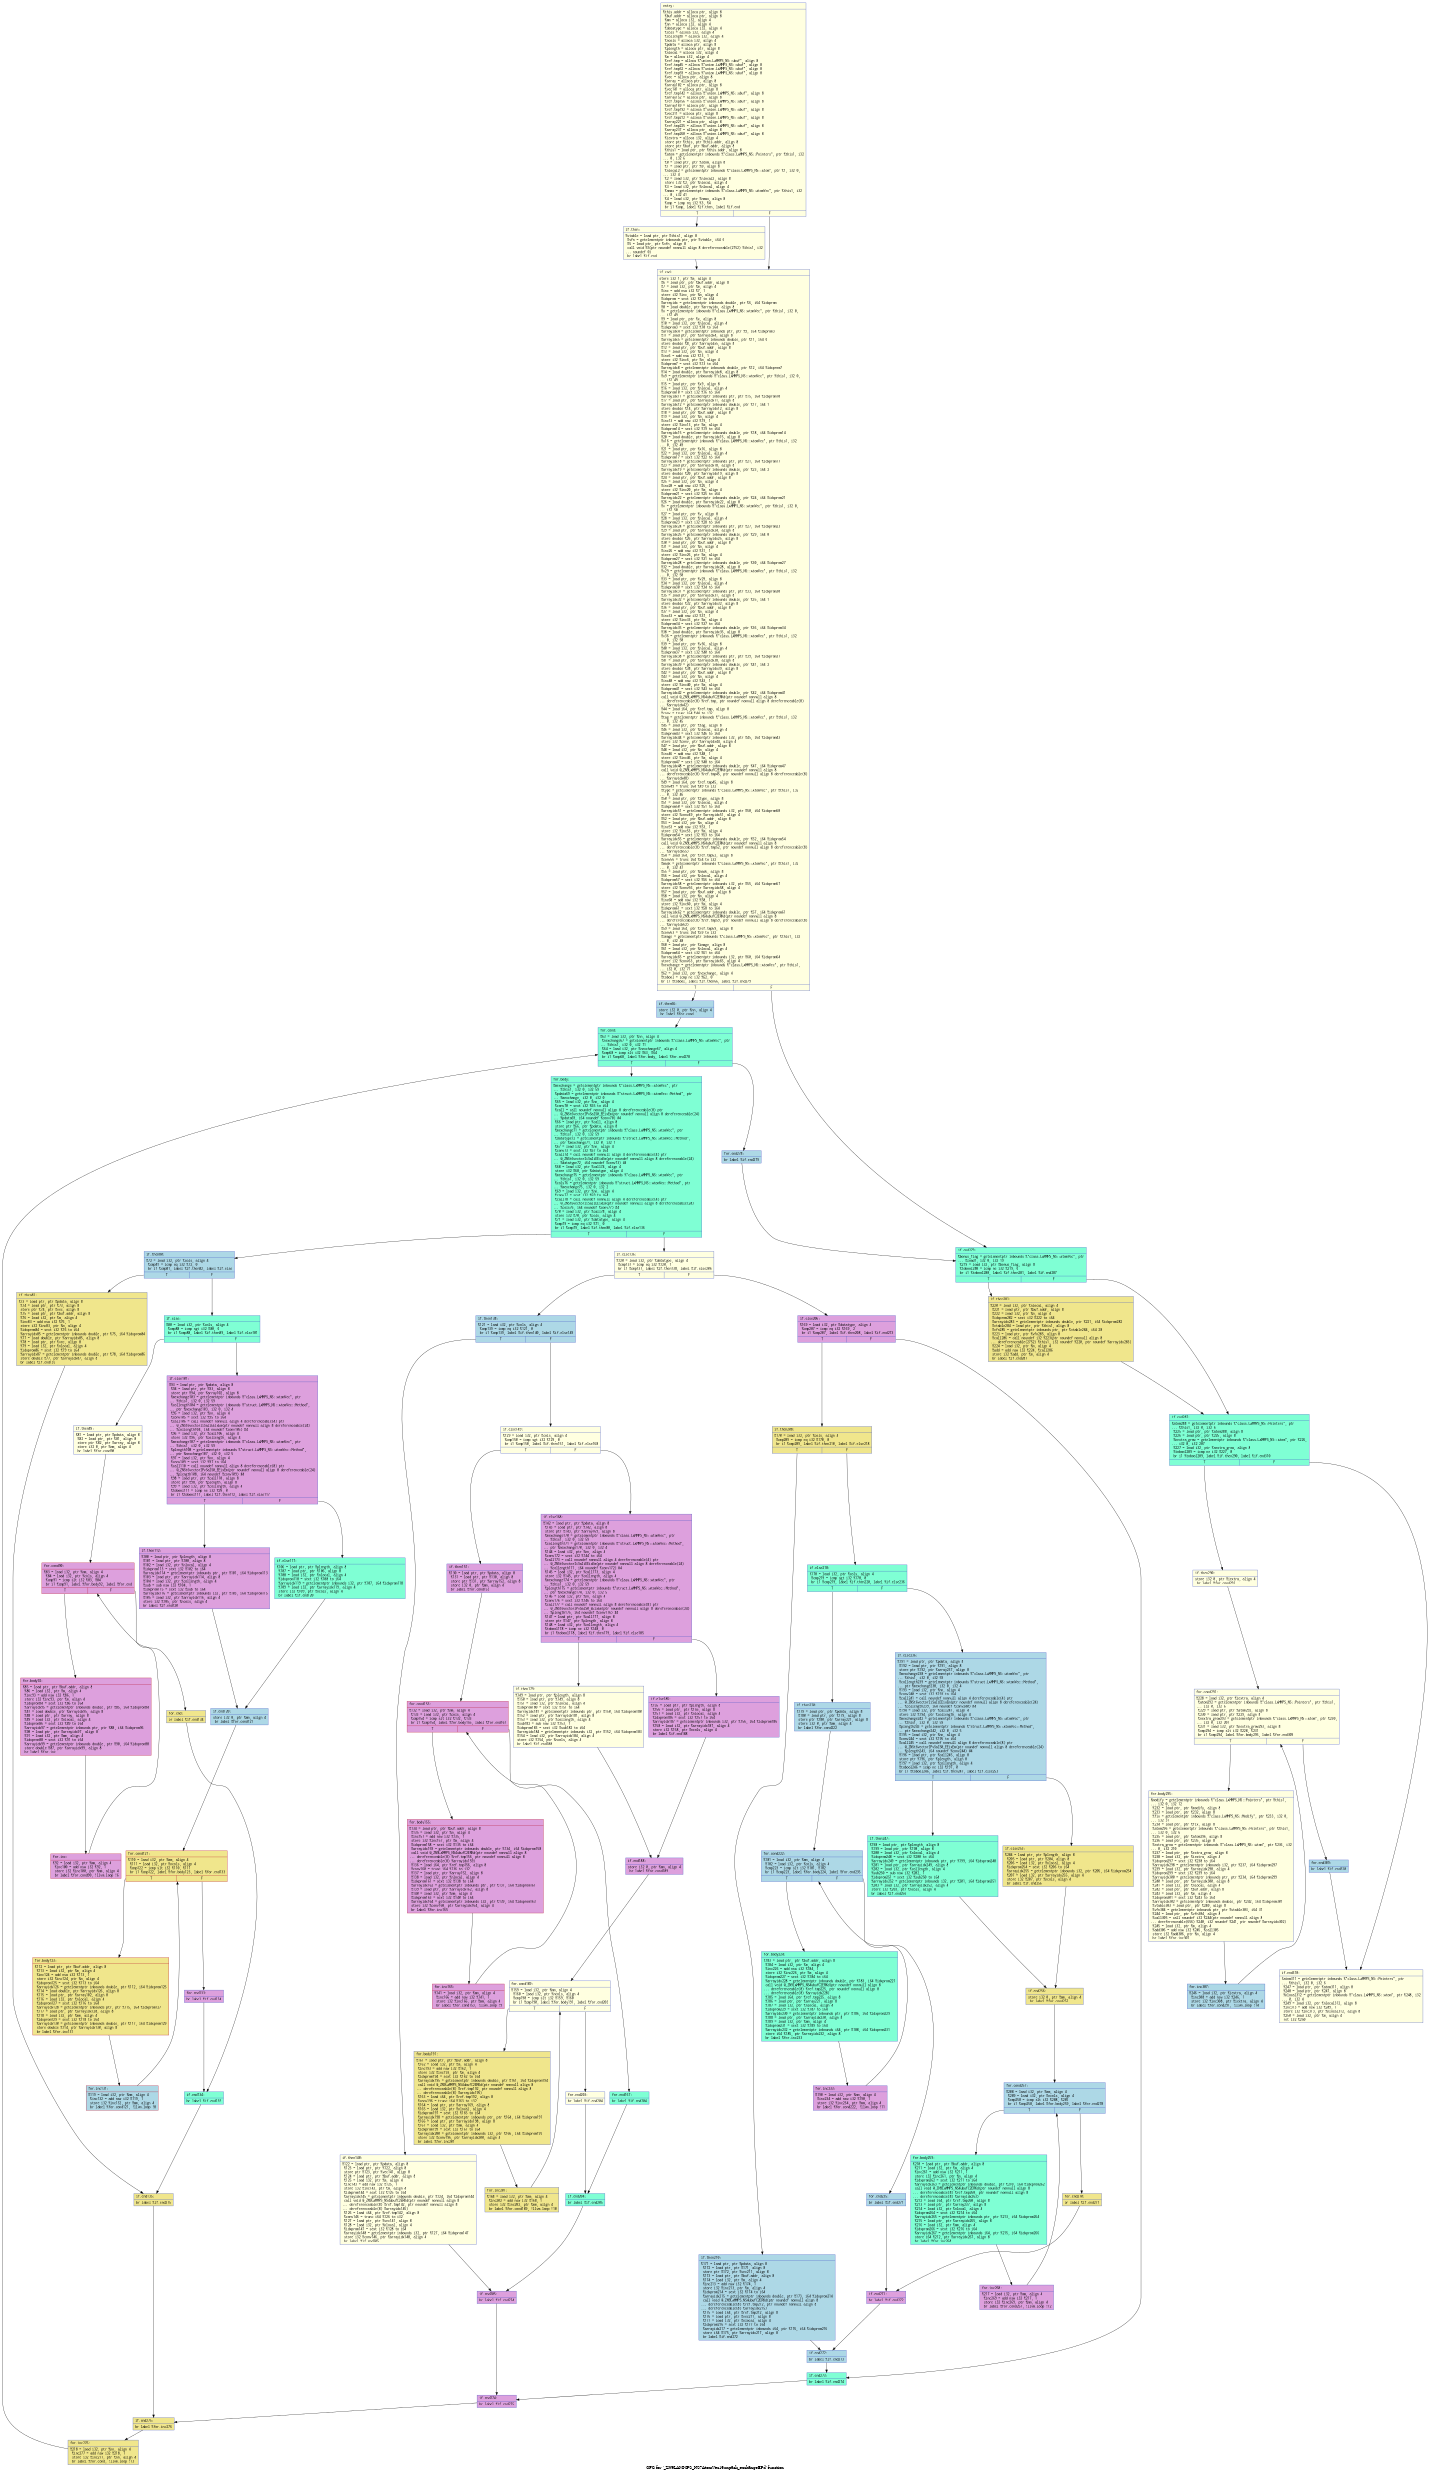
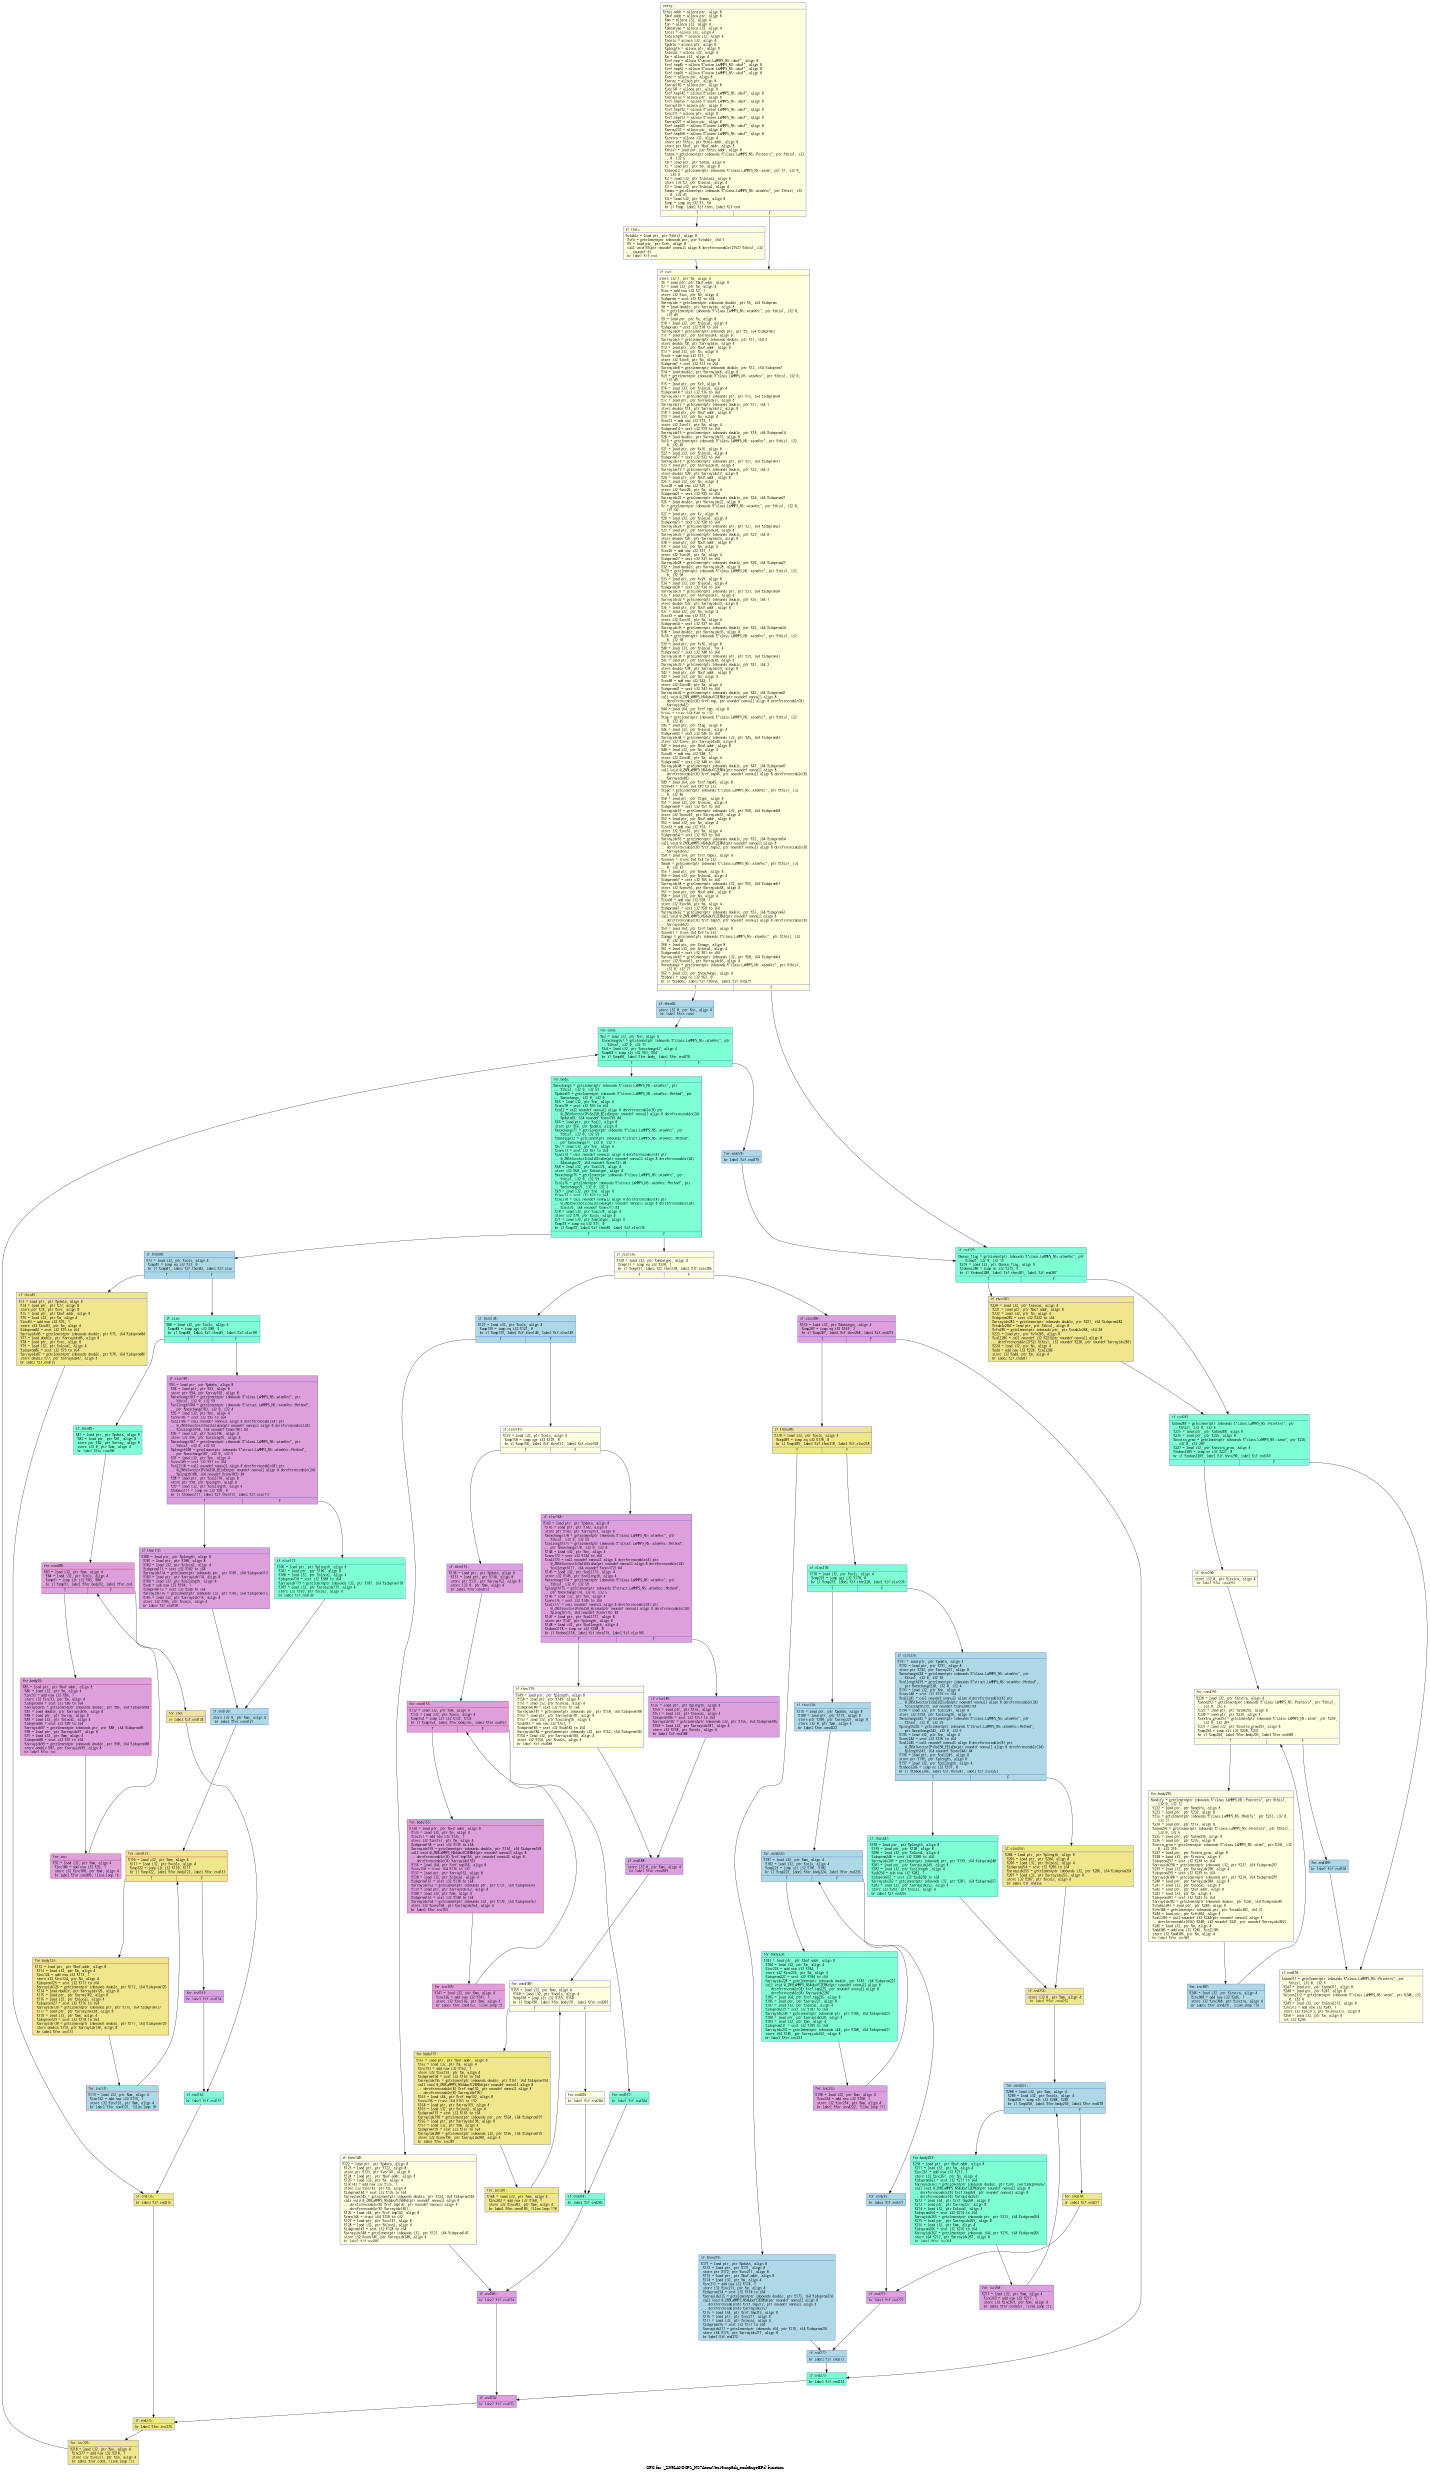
(693, 648) -> (691, 648)
(108, 1440) -> (108, 1440)
